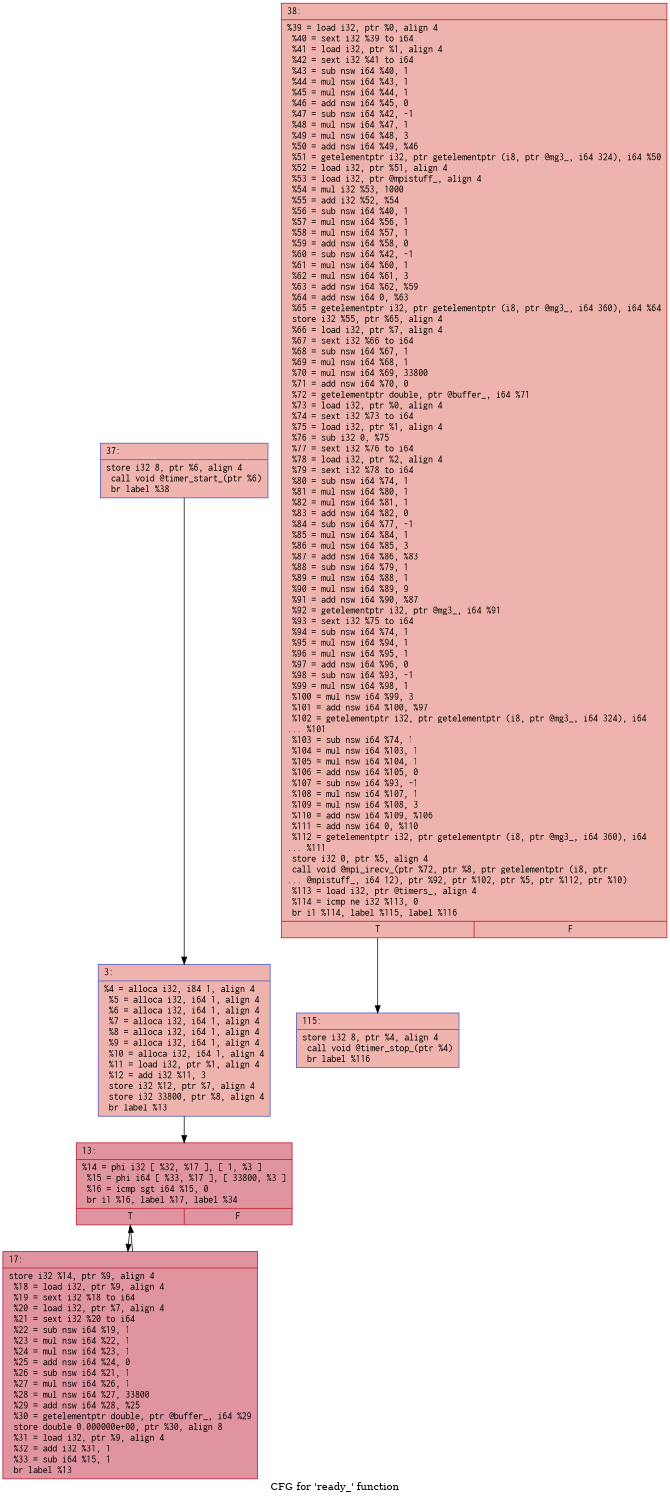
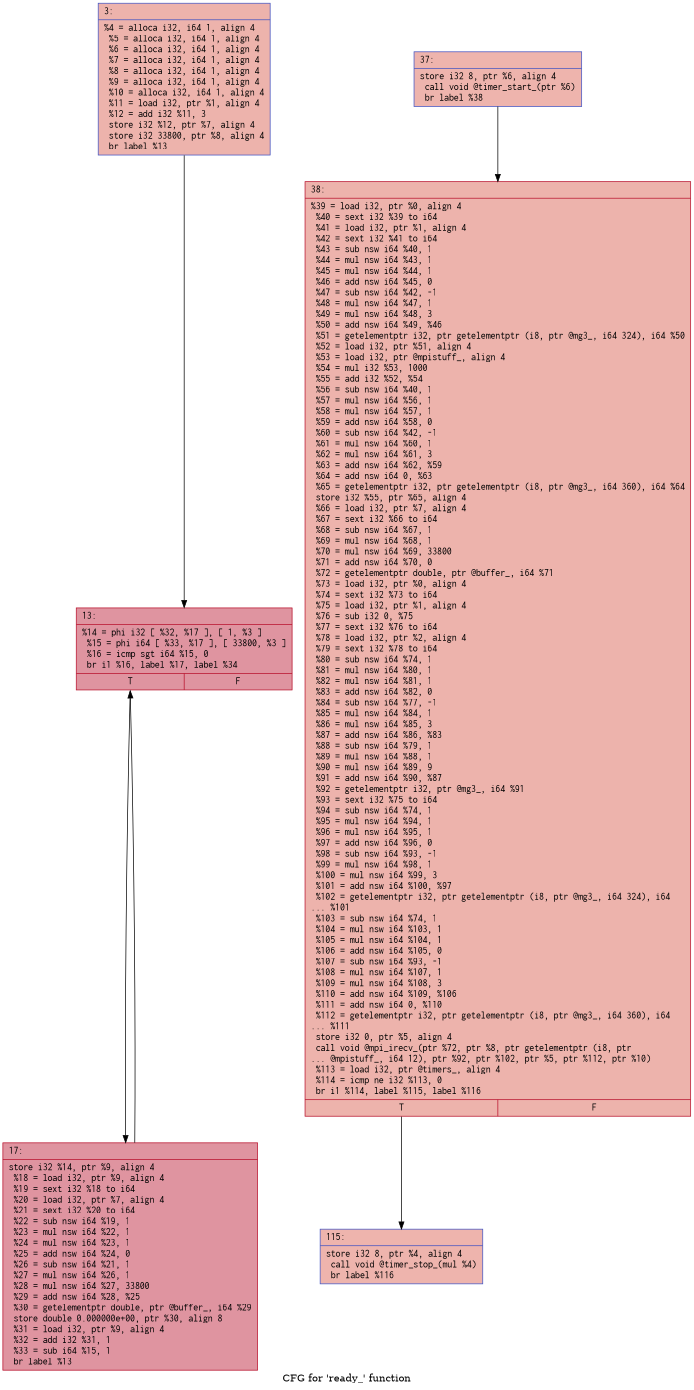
(184, 727) -> (498, 140)
(180, 989) -> (180, 28)
(378, 1048) -> (401, 1264)
